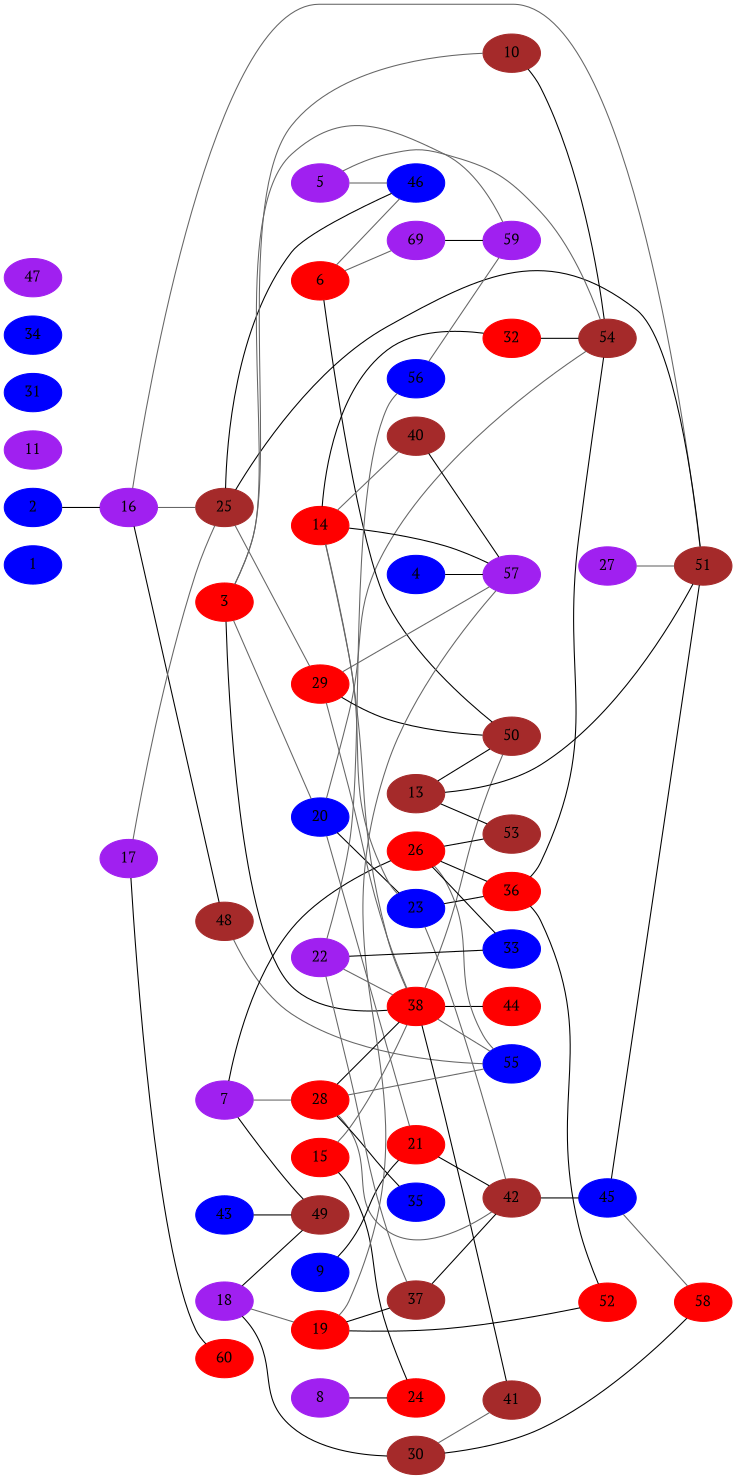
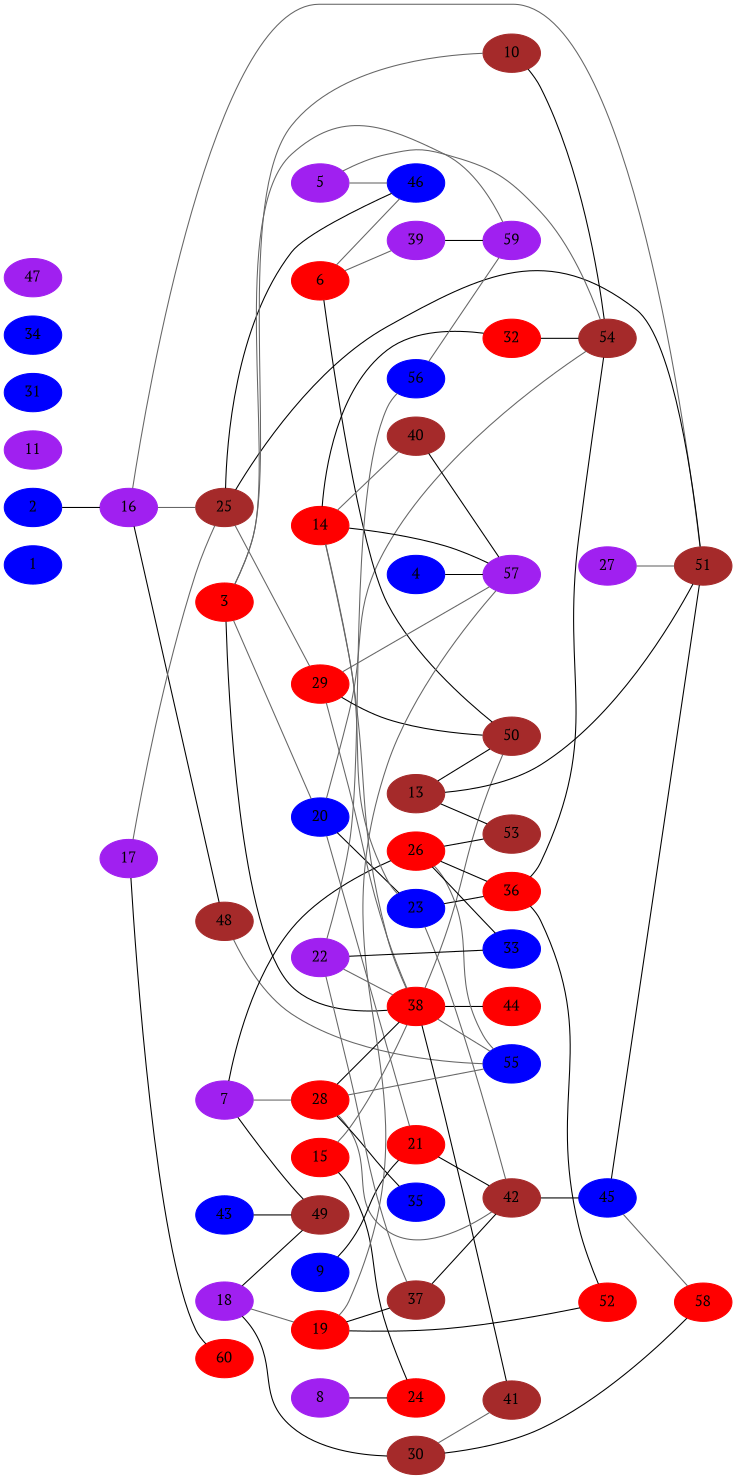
(416, 240) -> (416, 240)
